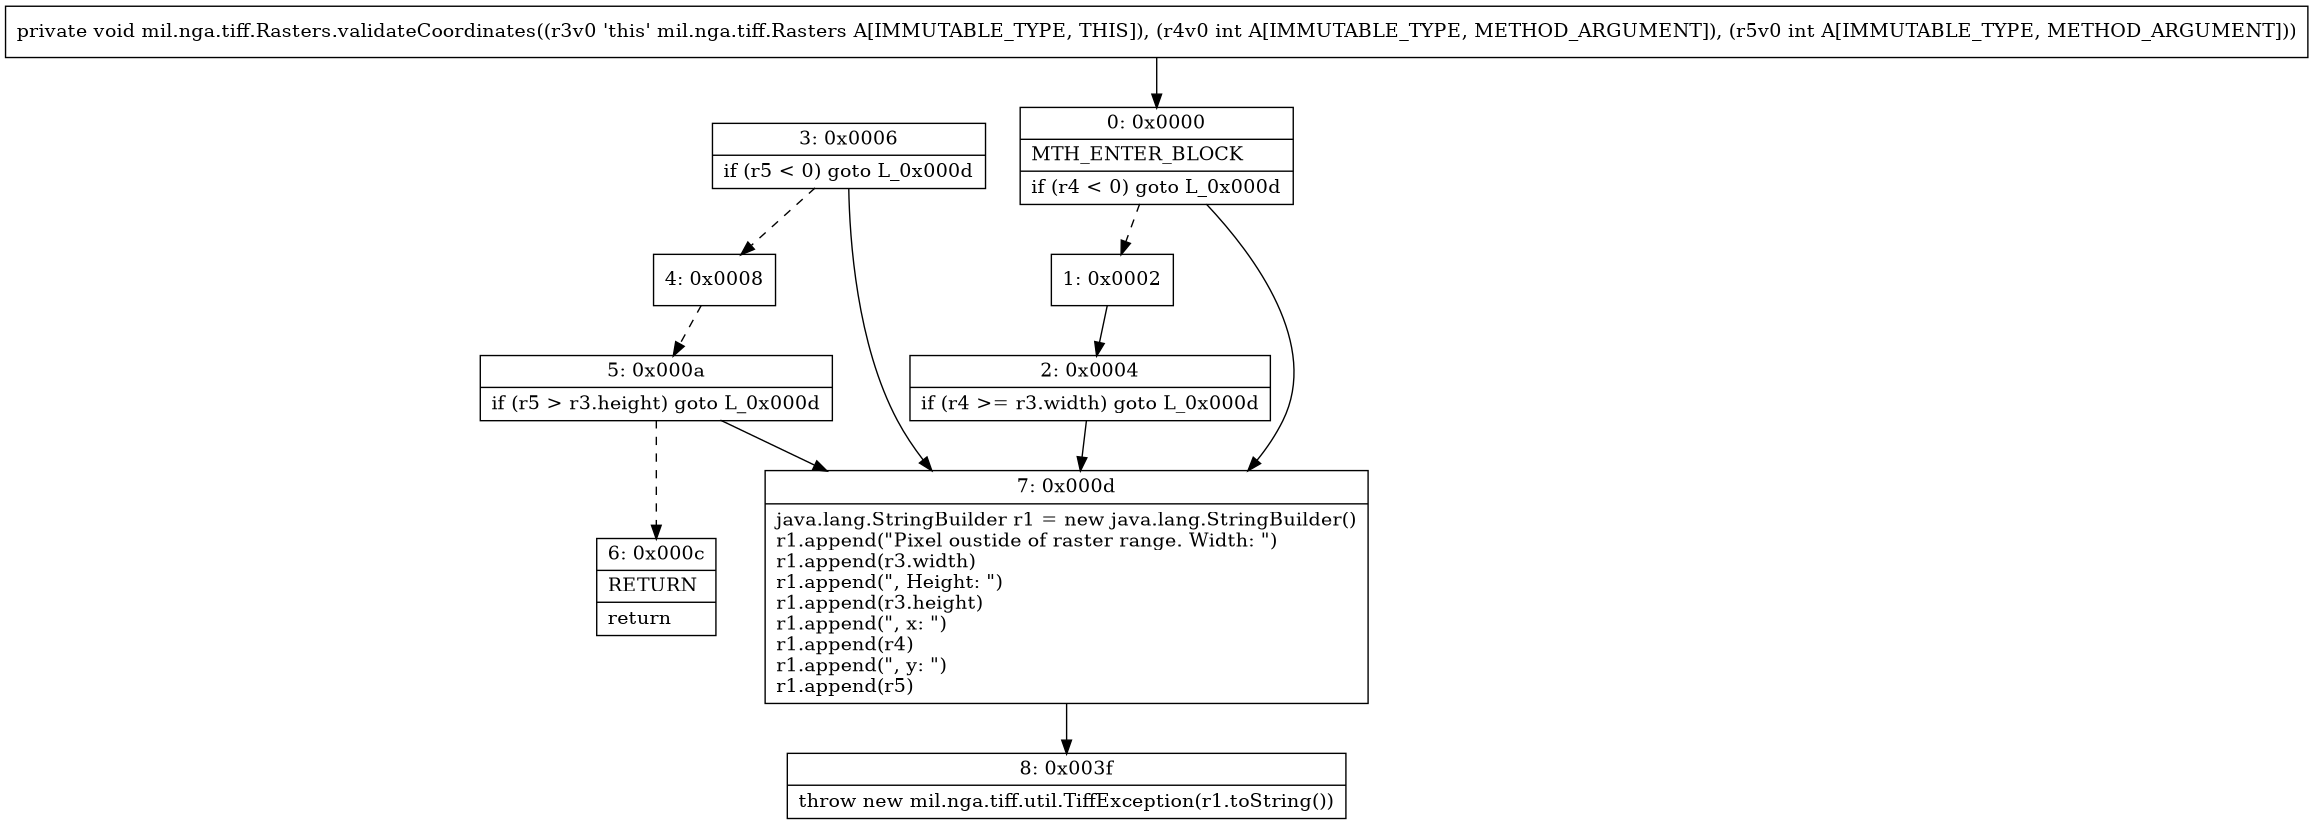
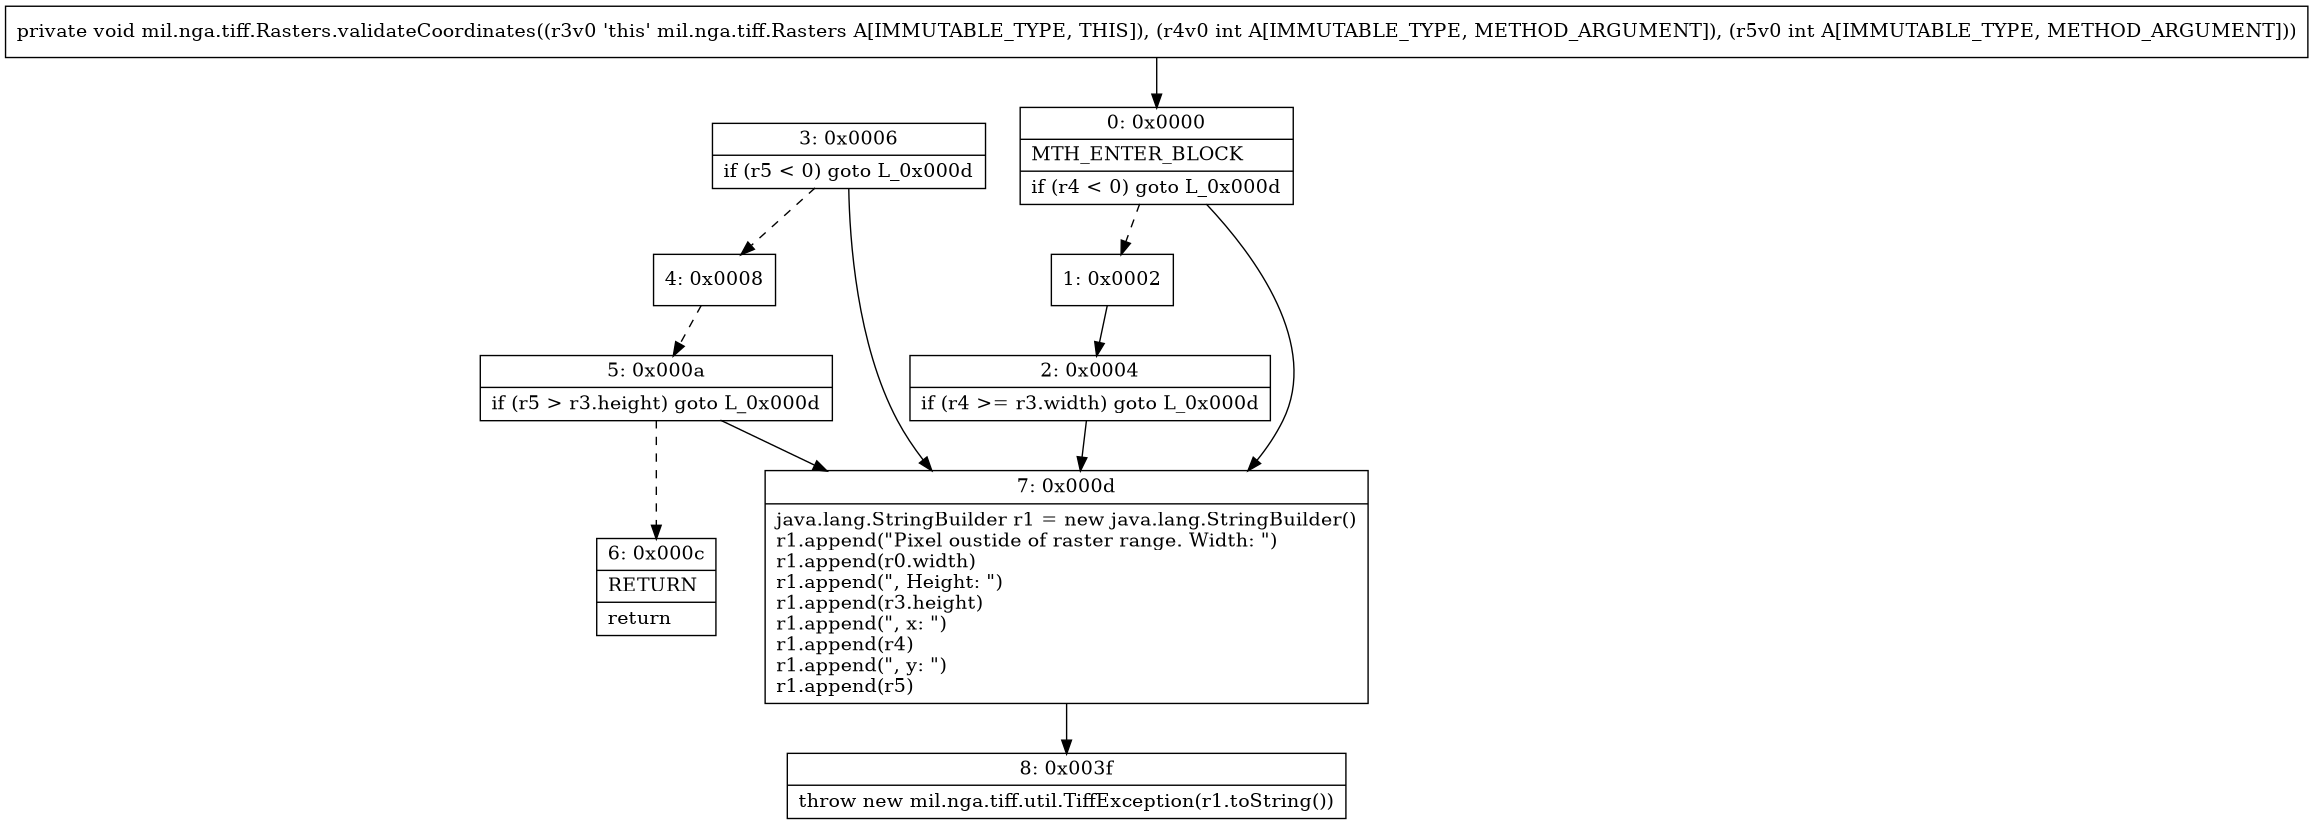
(877, 561) -> (877, 561)
